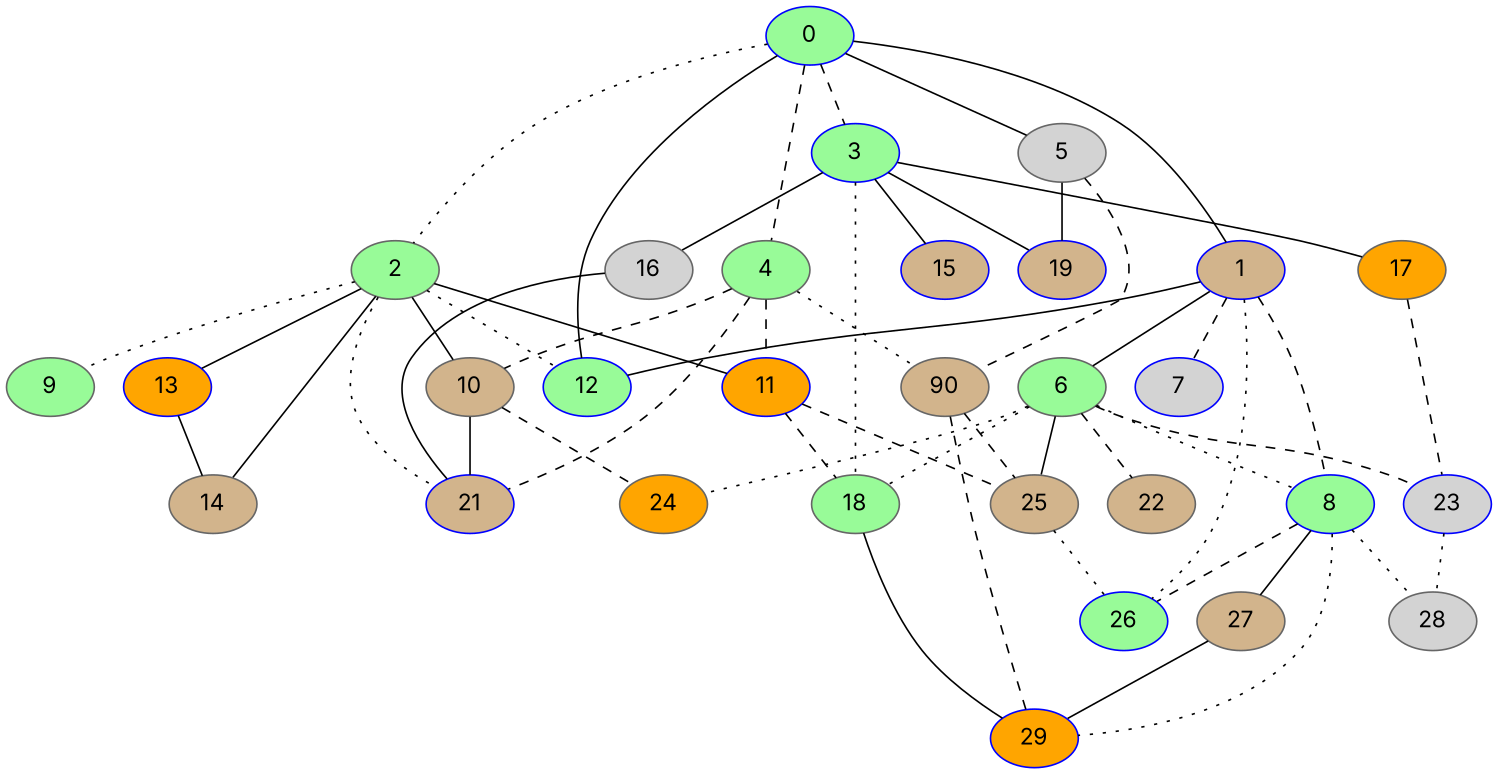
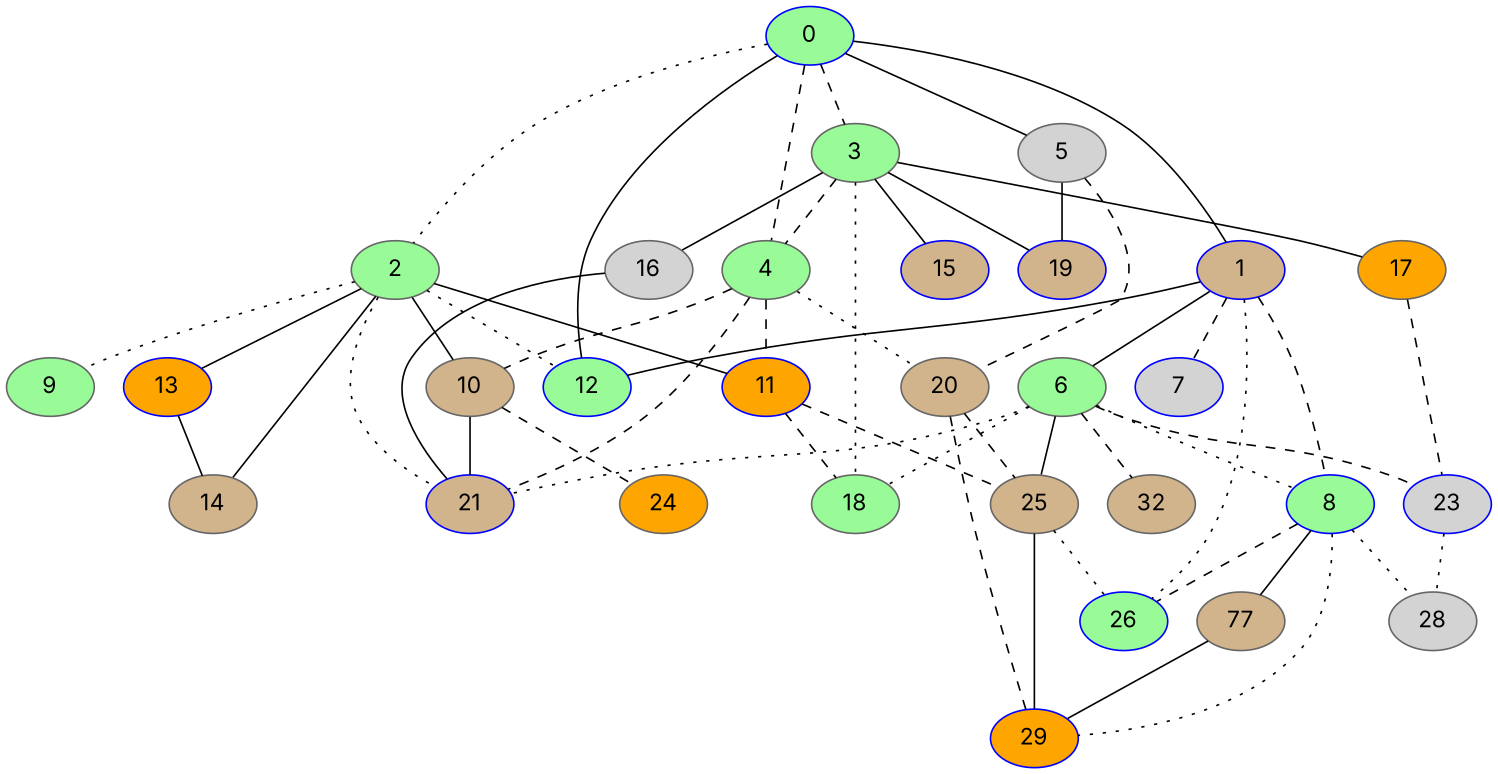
(855, 153) -> (855, 153)
none -> (811, 211)
(945, 387) -> (945, 387)
(868, 454) -> (771, 456)
(1151, 504) -> (1151, 504)
(1241, 621) -> (1241, 621)
(914, 640) -> (1034, 621)
